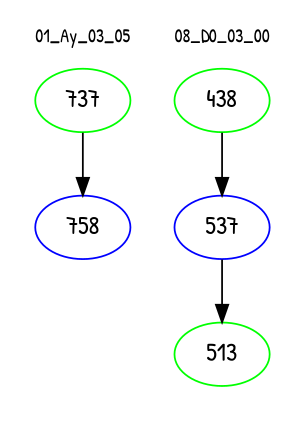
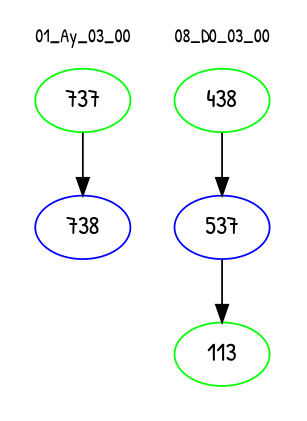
(84, 38) -> (84, 38)
(83, 227) -> (83, 227)
(222, 354) -> (222, 354)
